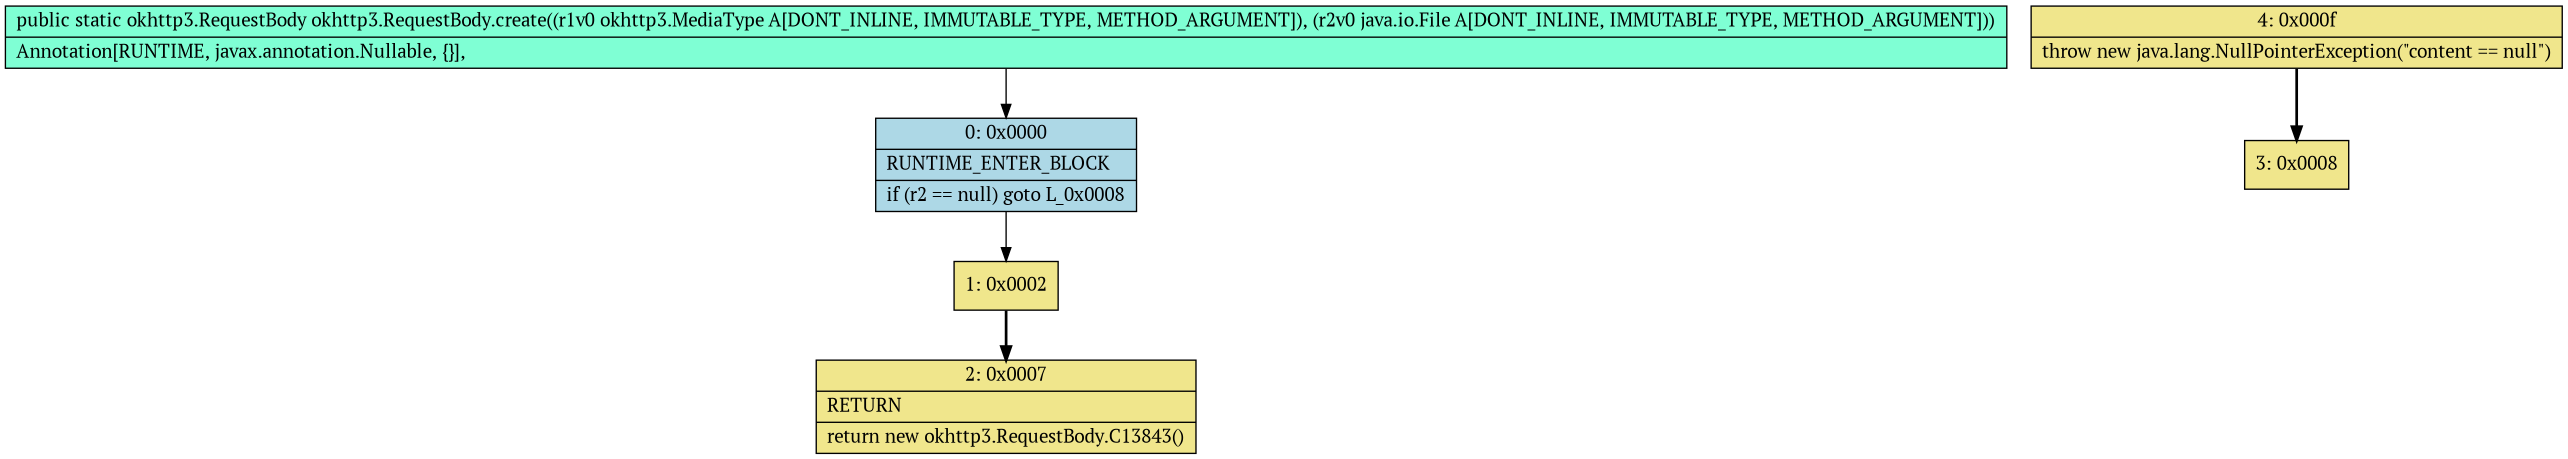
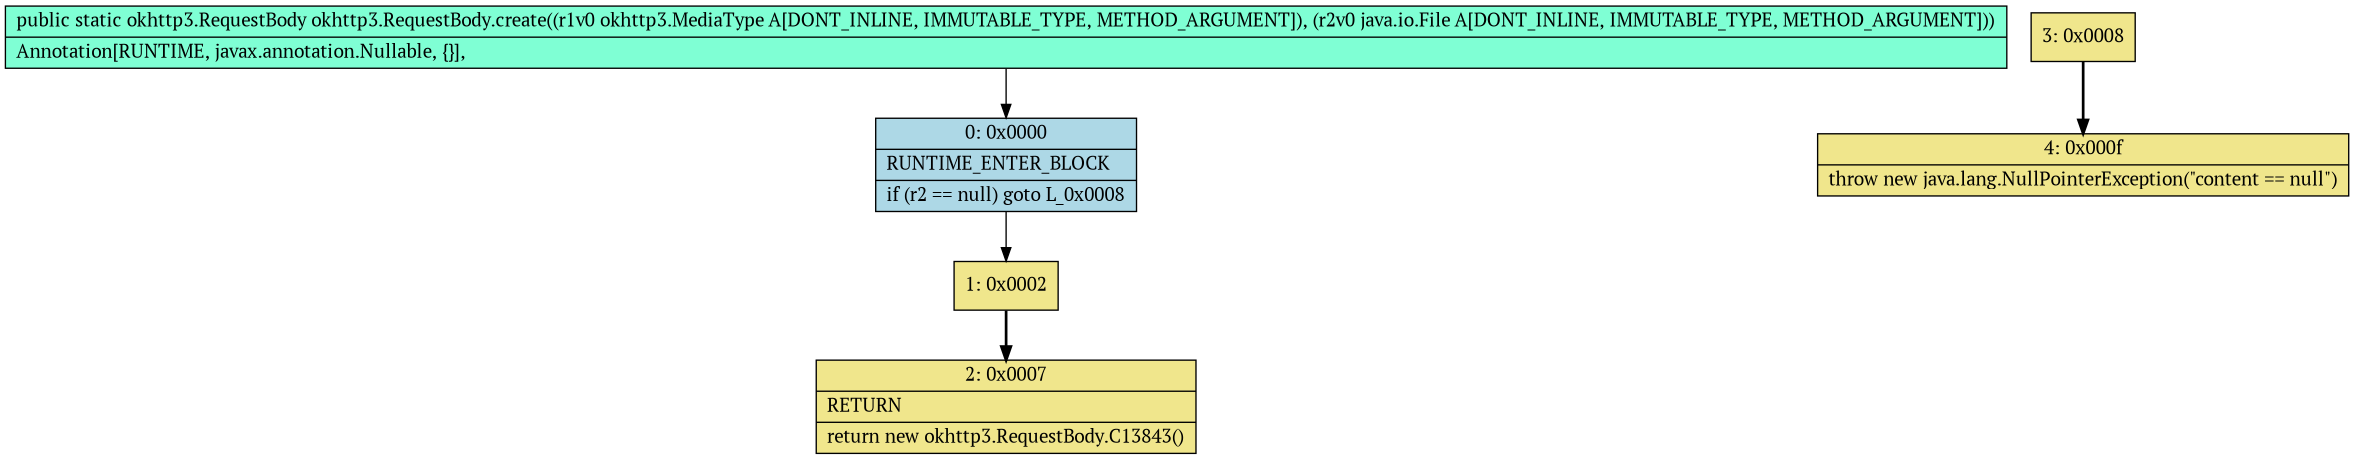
(2297, 98) -> (2083, 91)
